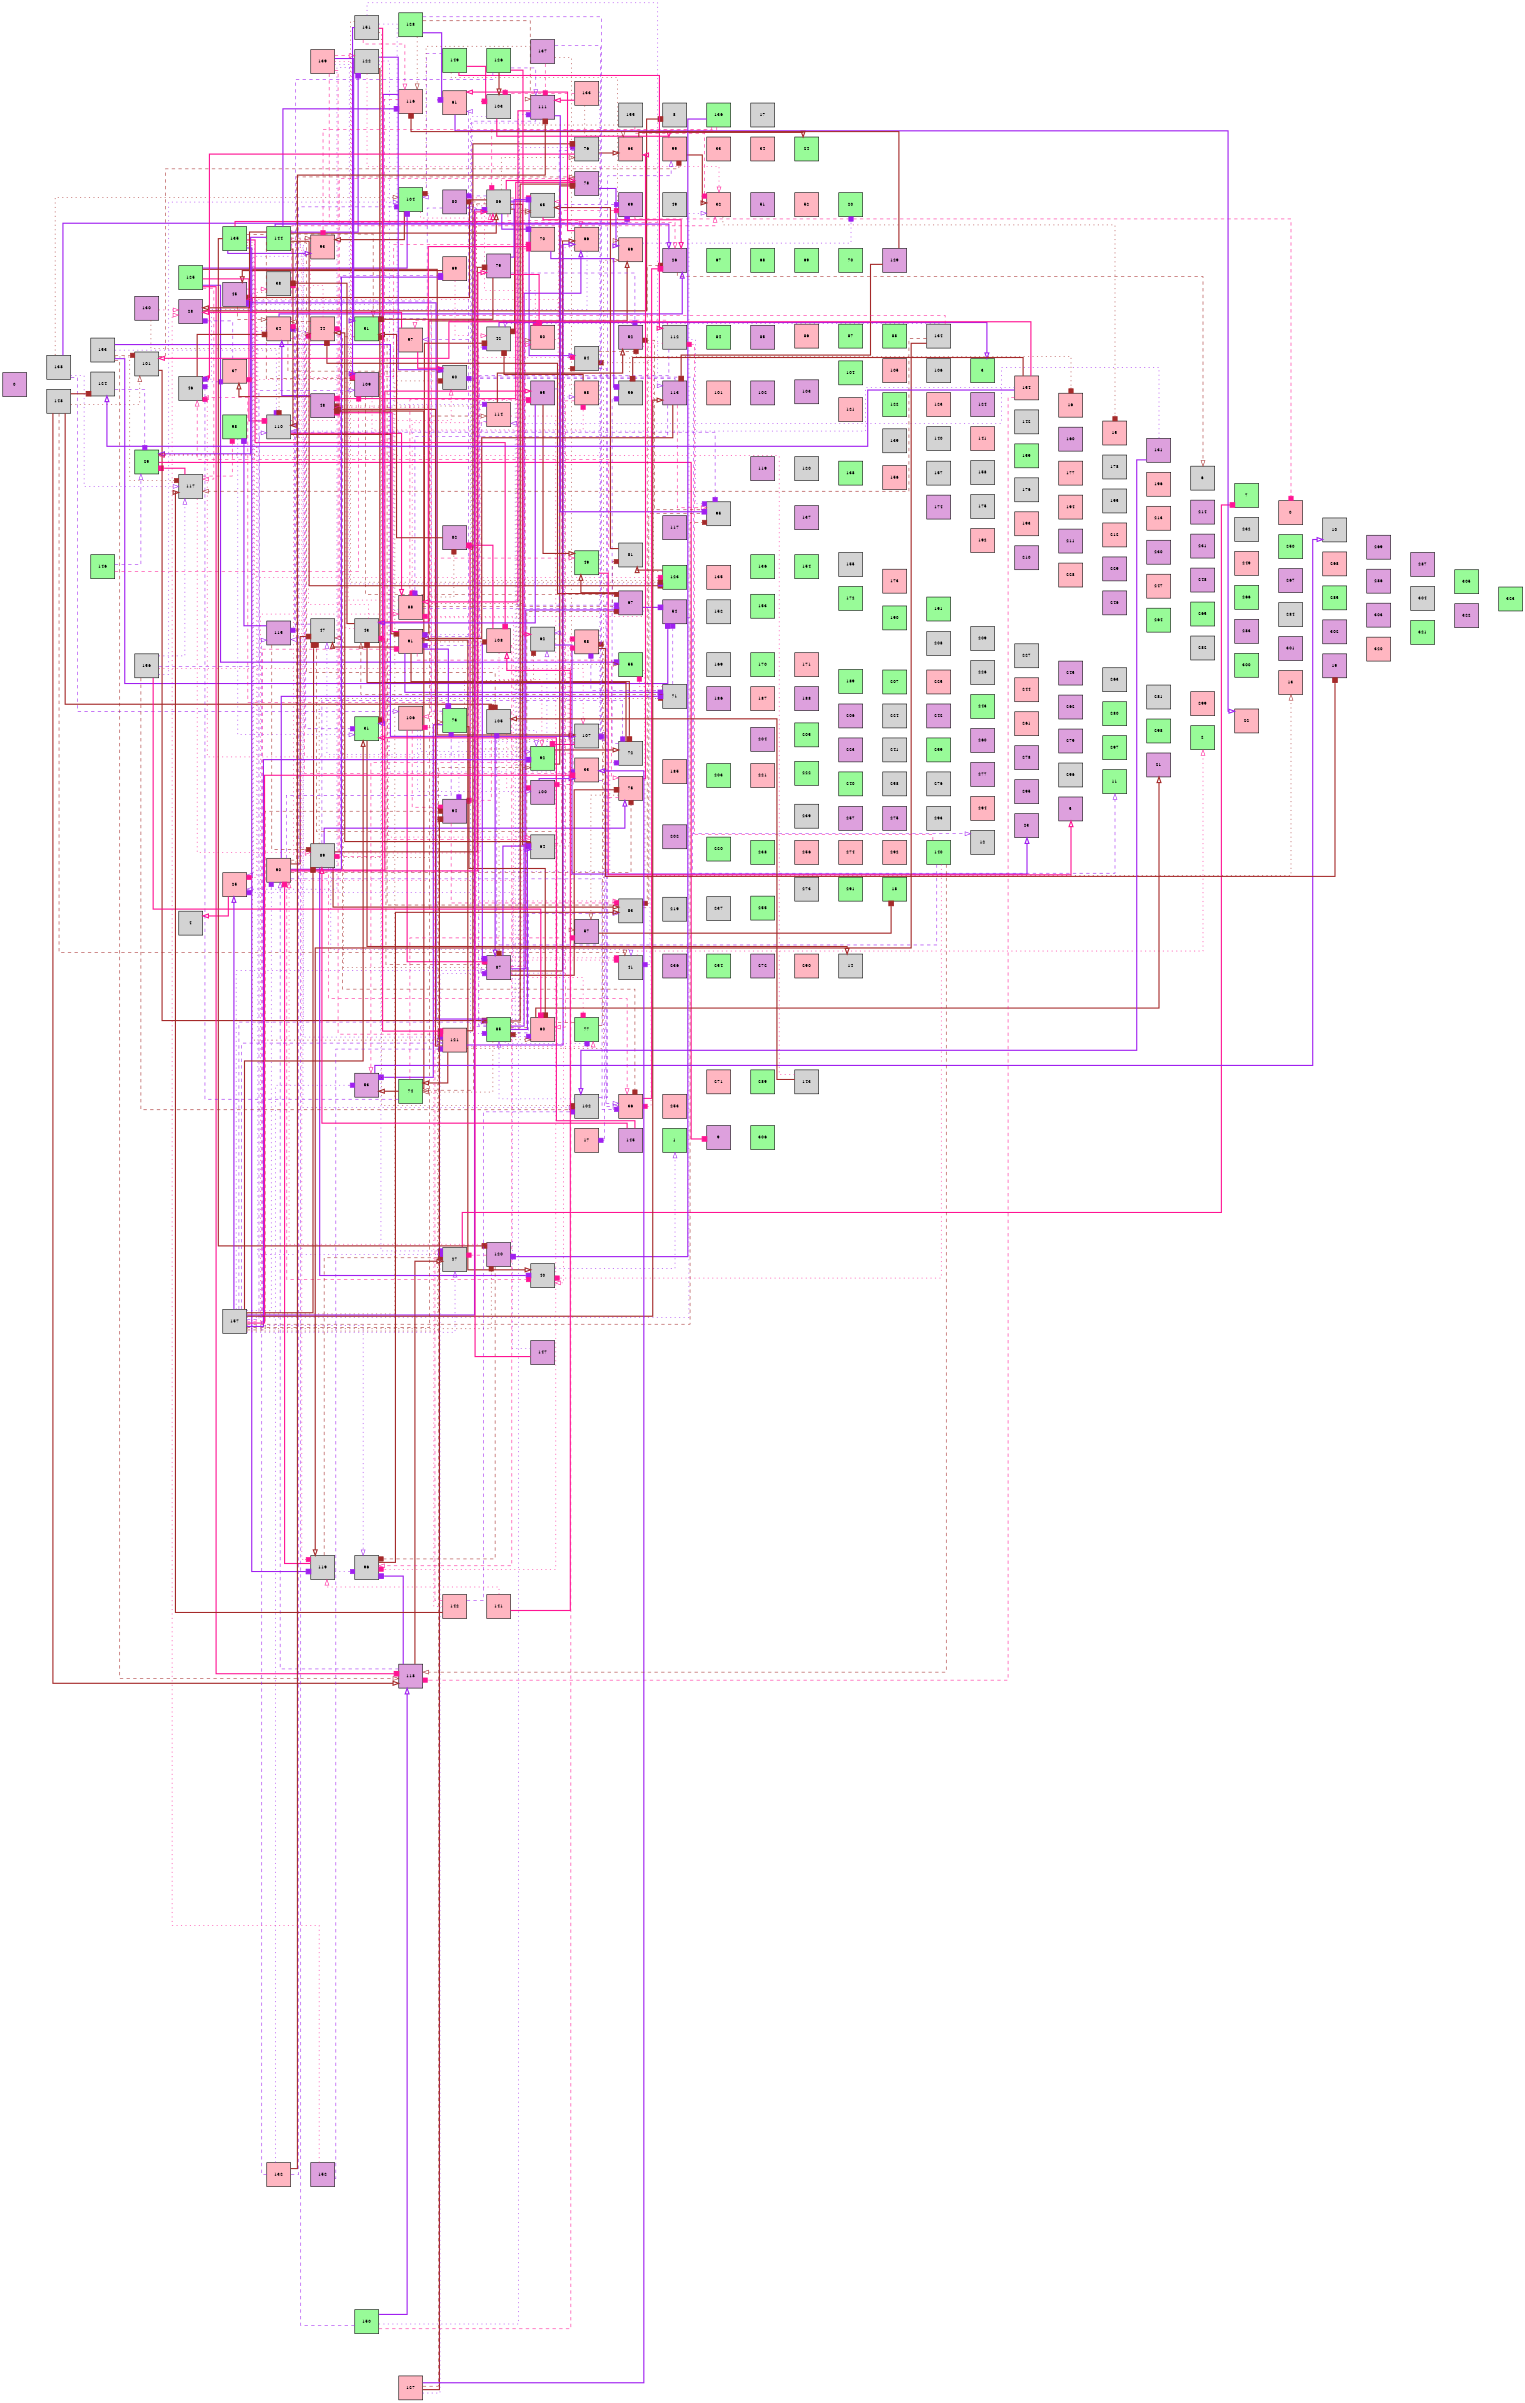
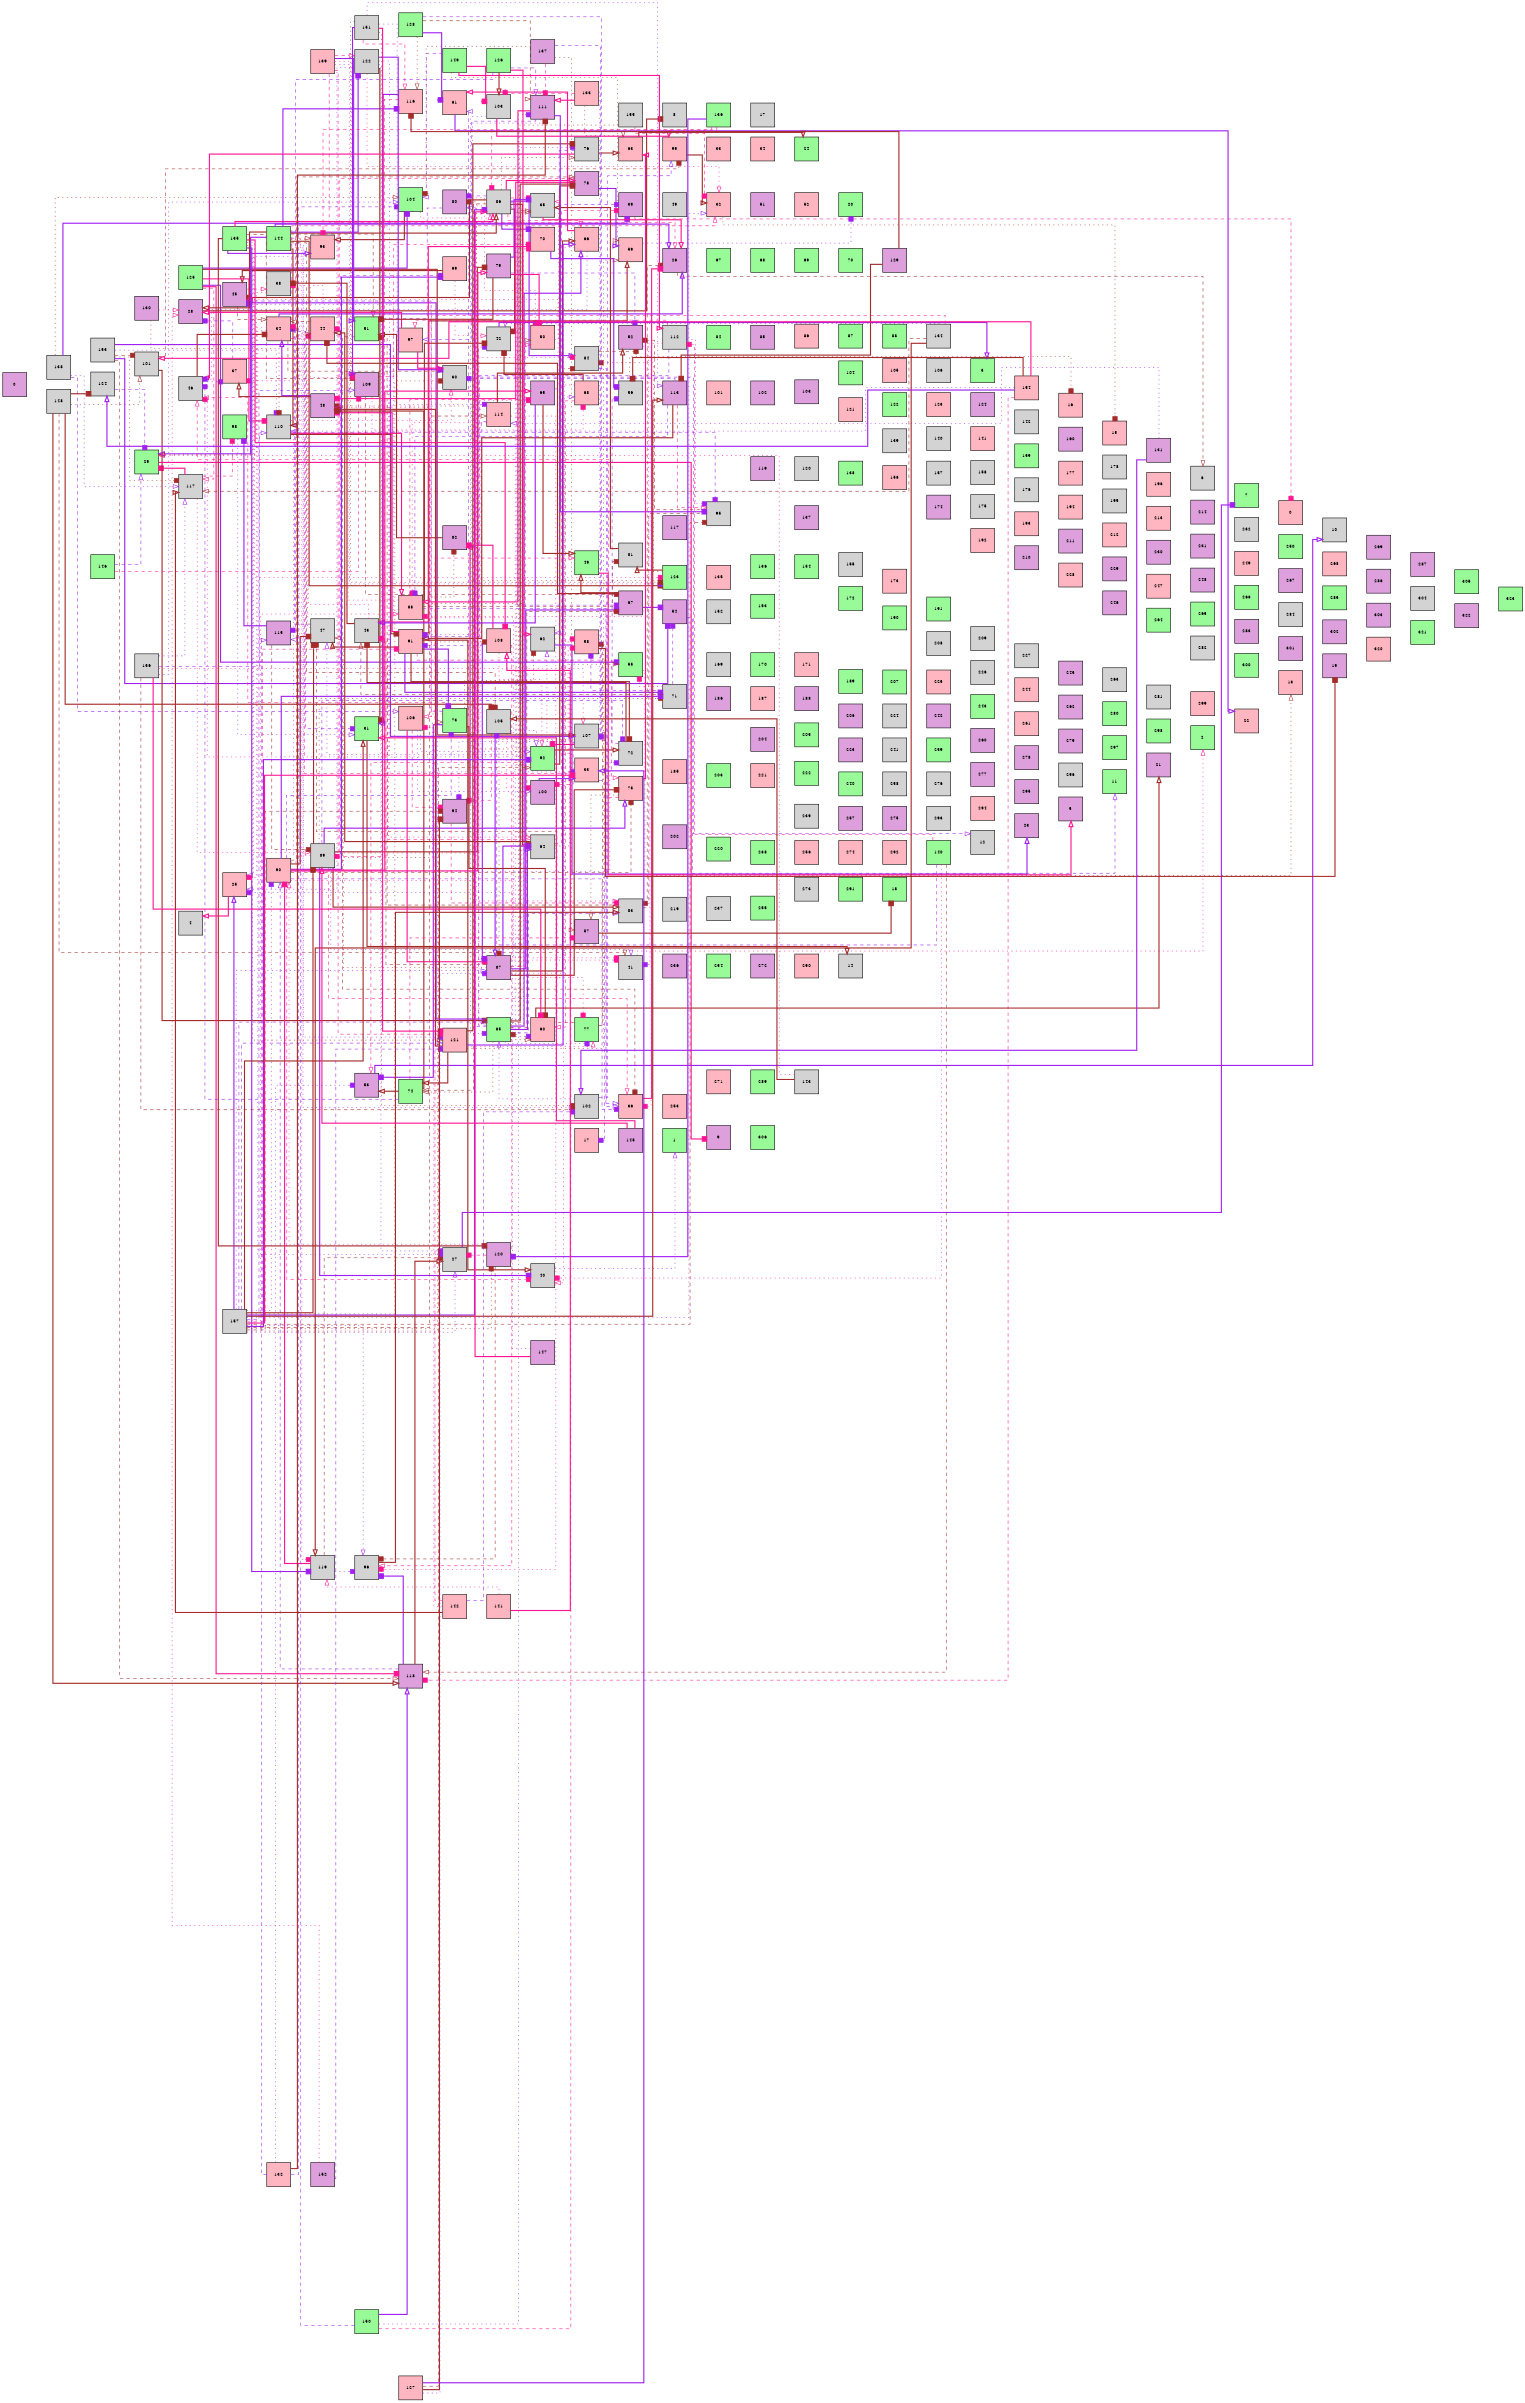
(346, 462) -> (307, 478)
(1182, 1212) -> (1182, 1212)
